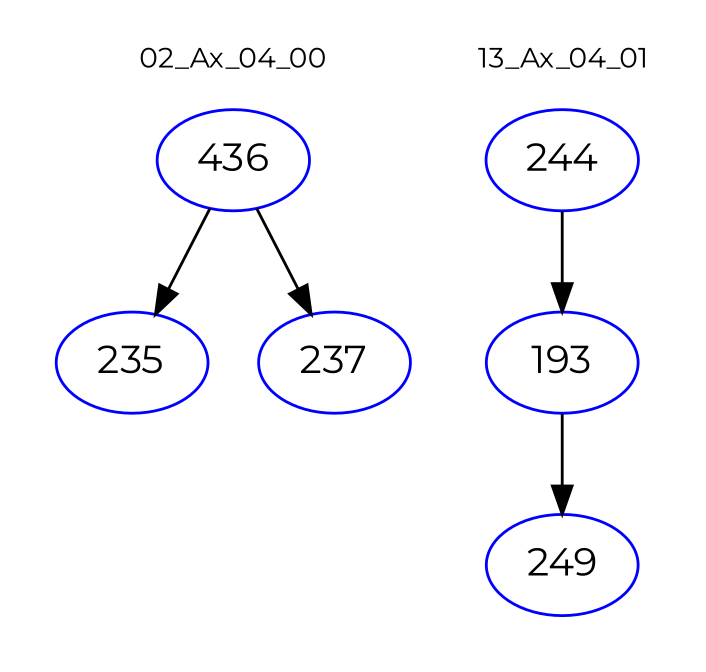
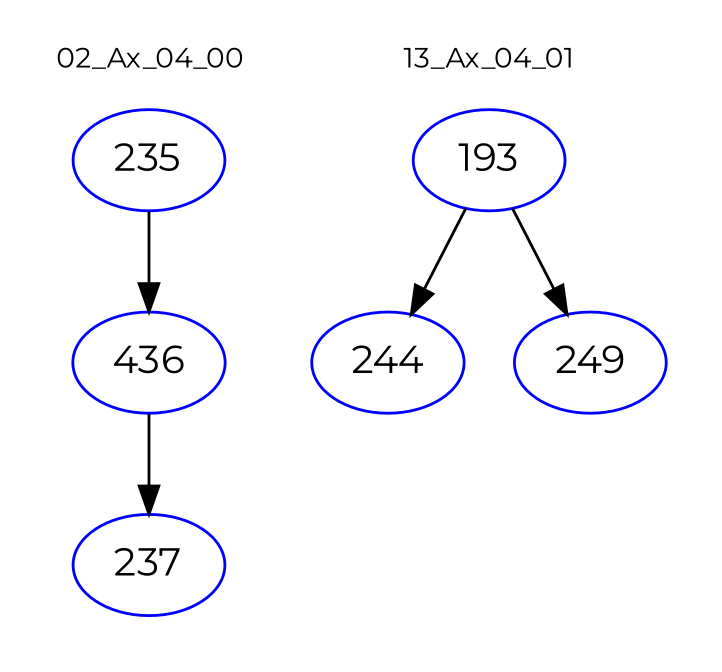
(562, 248) -> (445, 249)
(189, 249) -> (149, 248)
